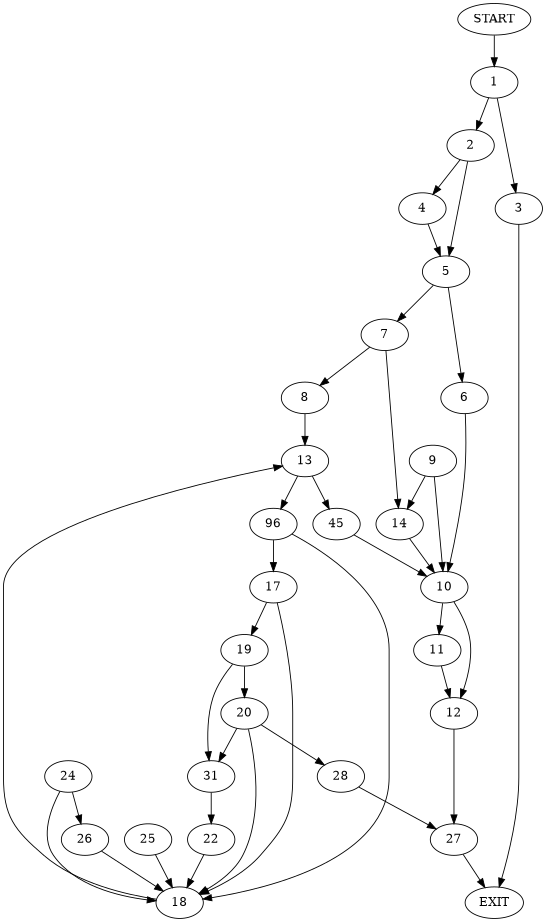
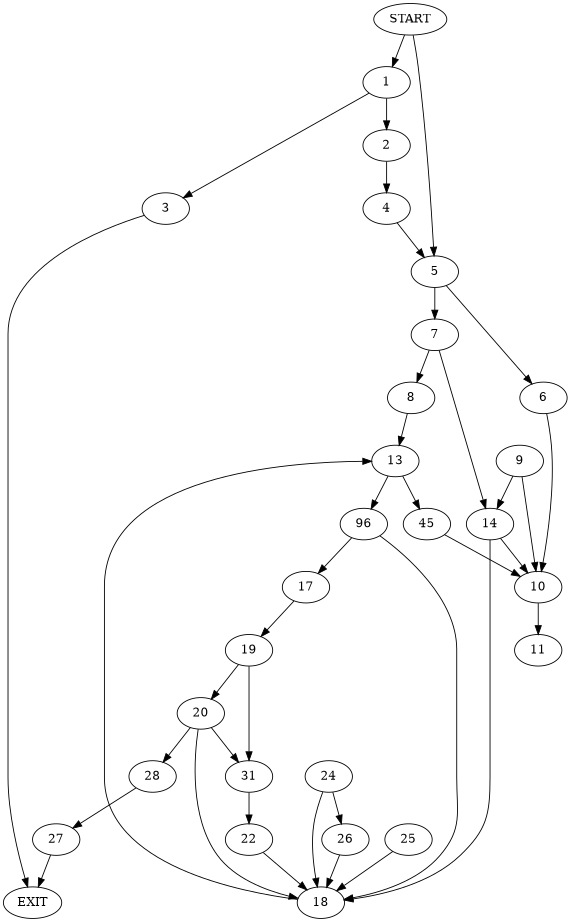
(459, 204) -> (426, 141)
(454, 713) -> none
(293, 765) -> (490, 761)
